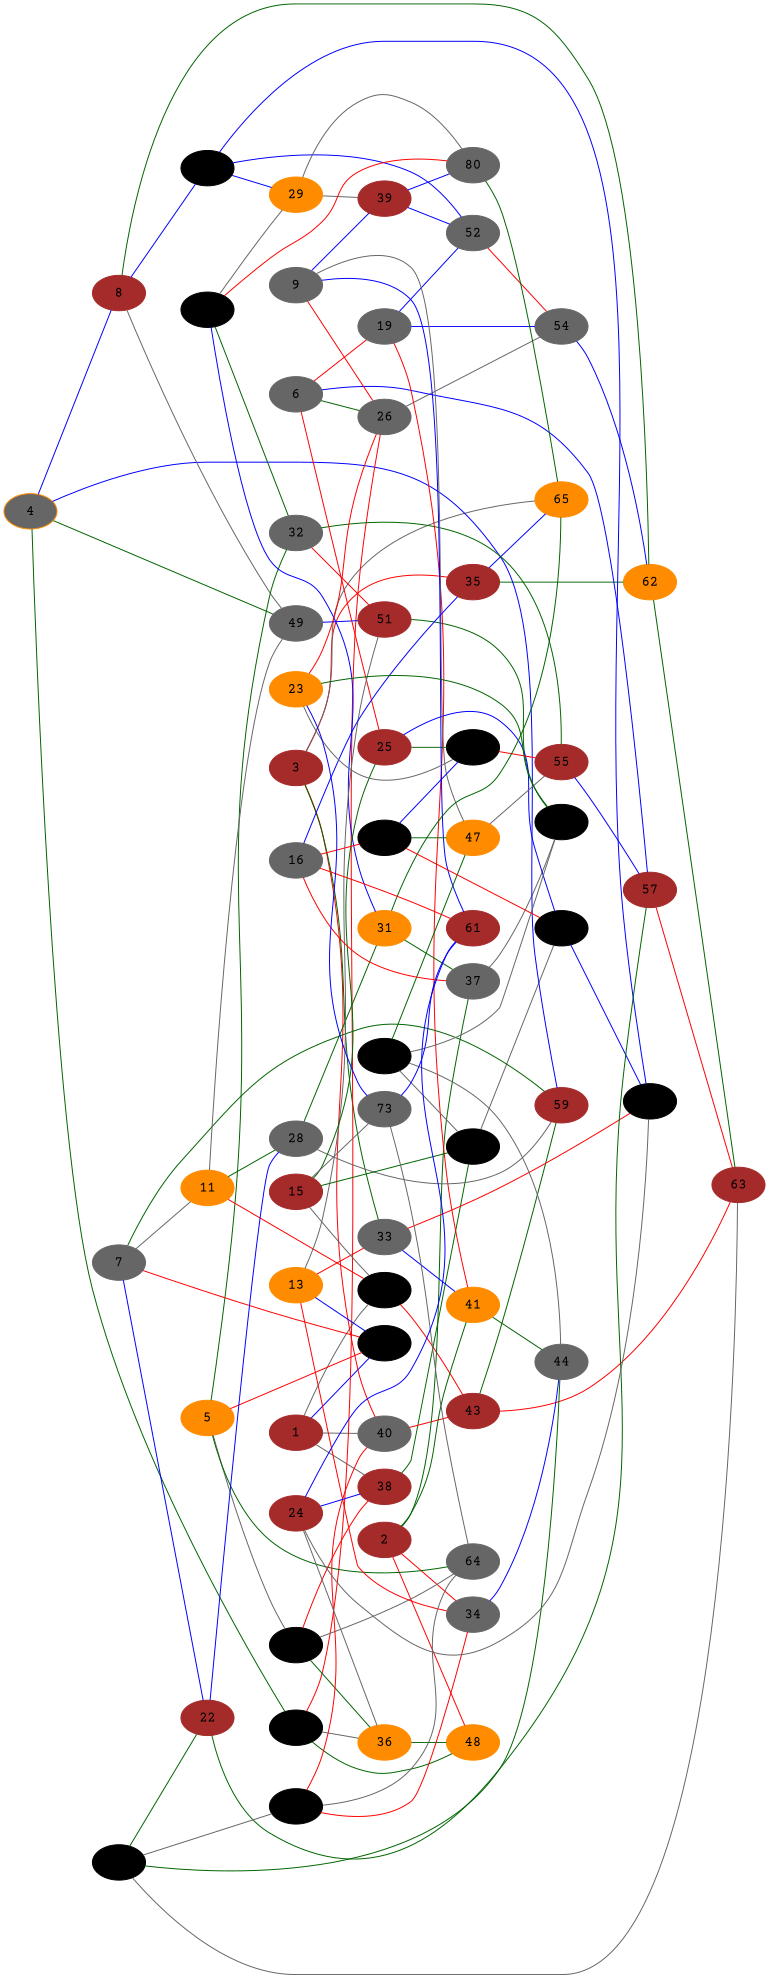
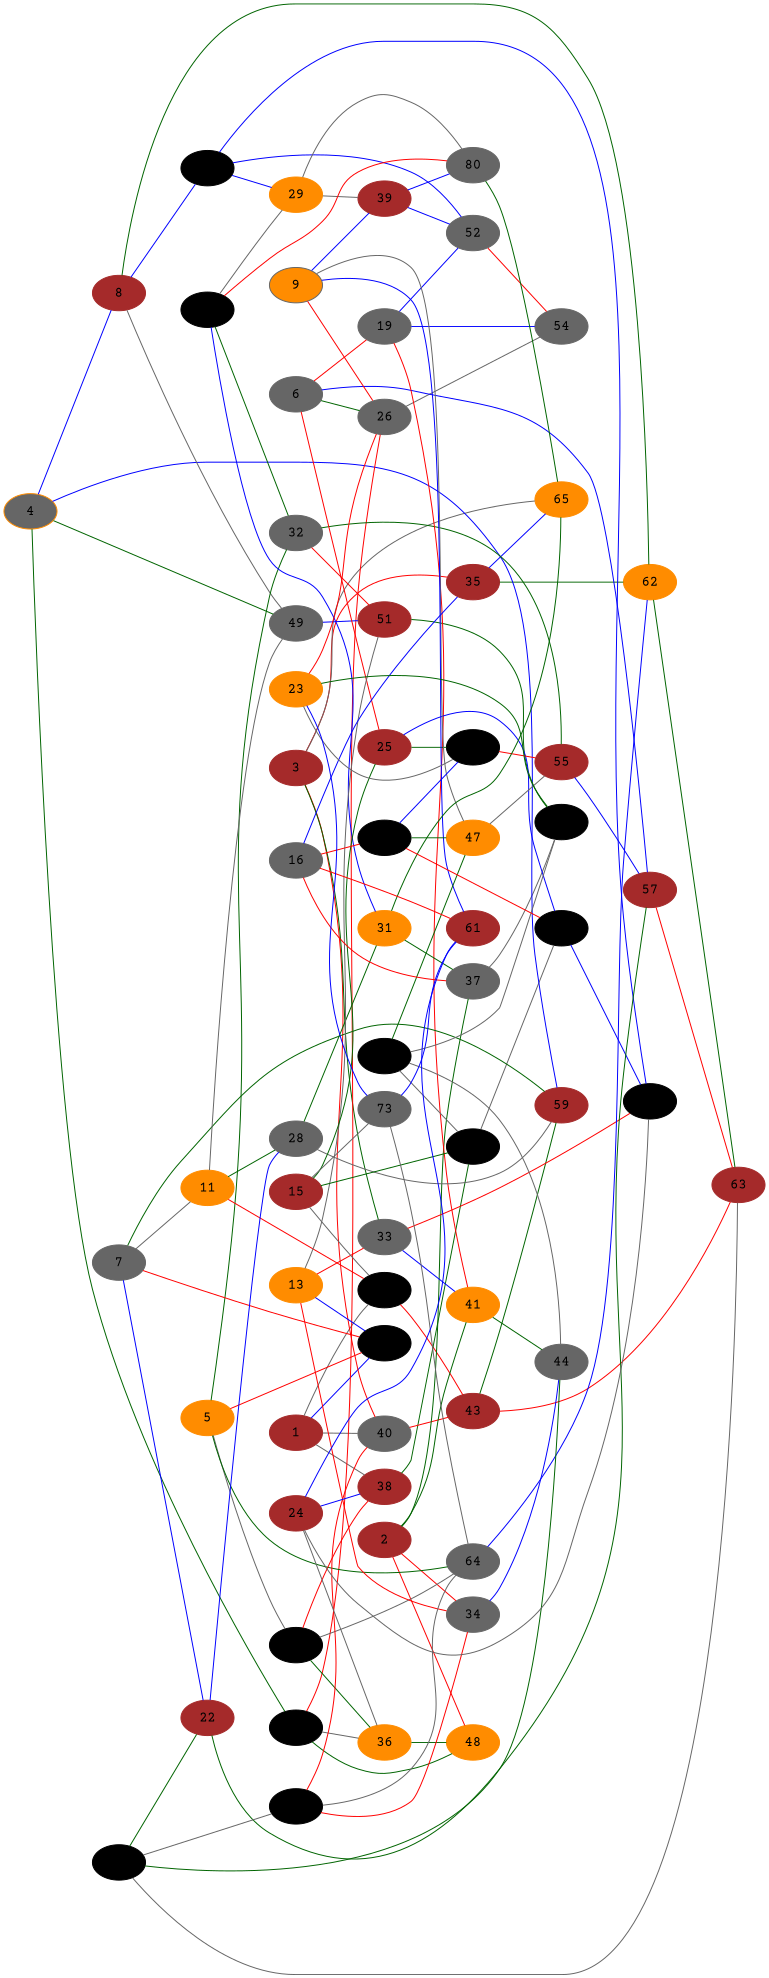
(296, 285) -> (296, 285)
(626, 460) -> (618, 1064)
